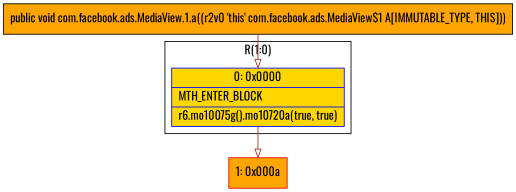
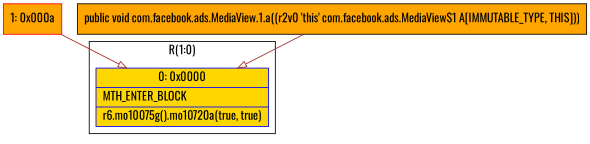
(258, 139) -> (84, 46)
